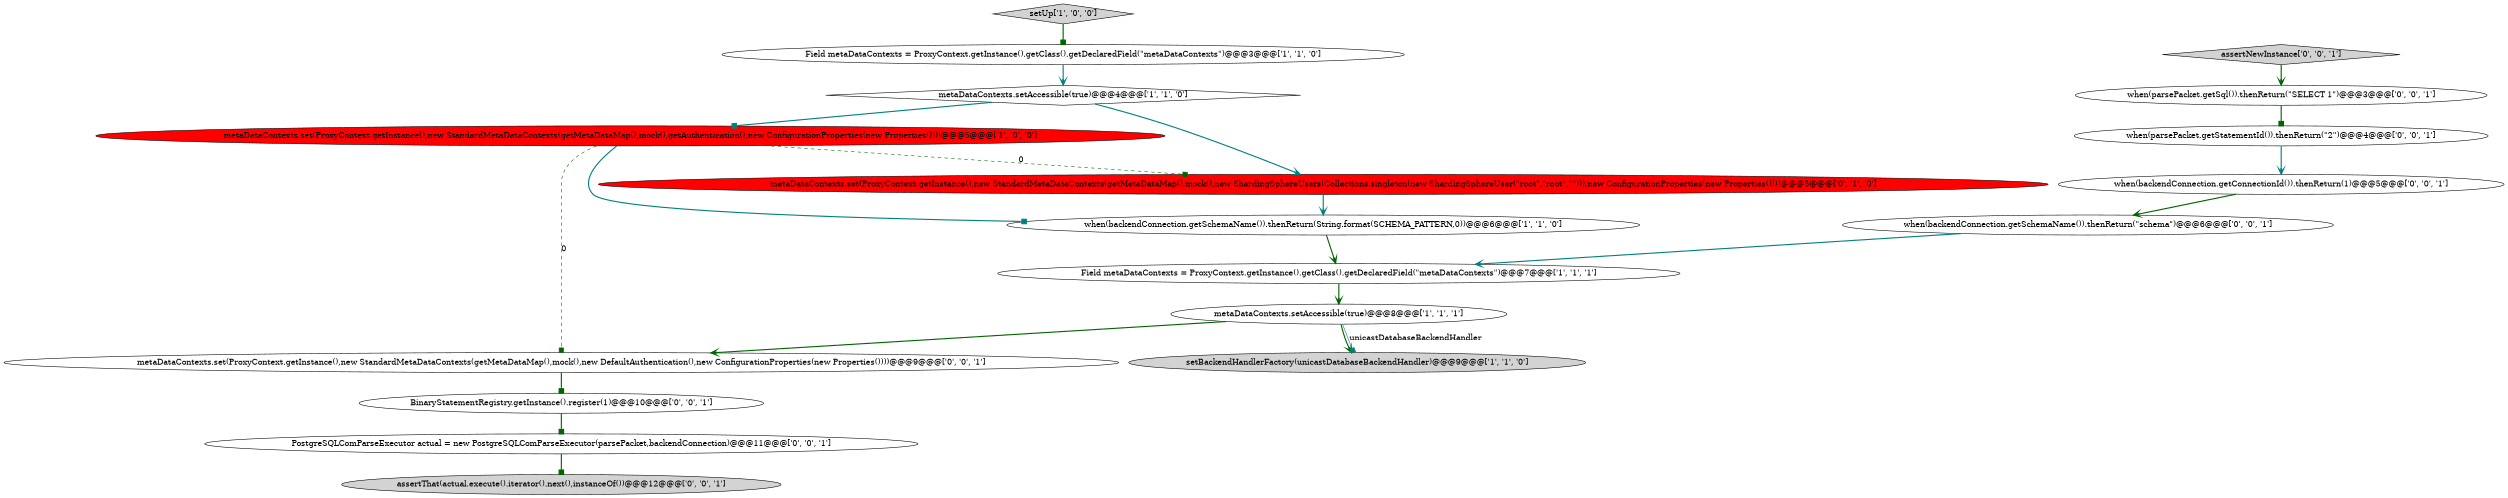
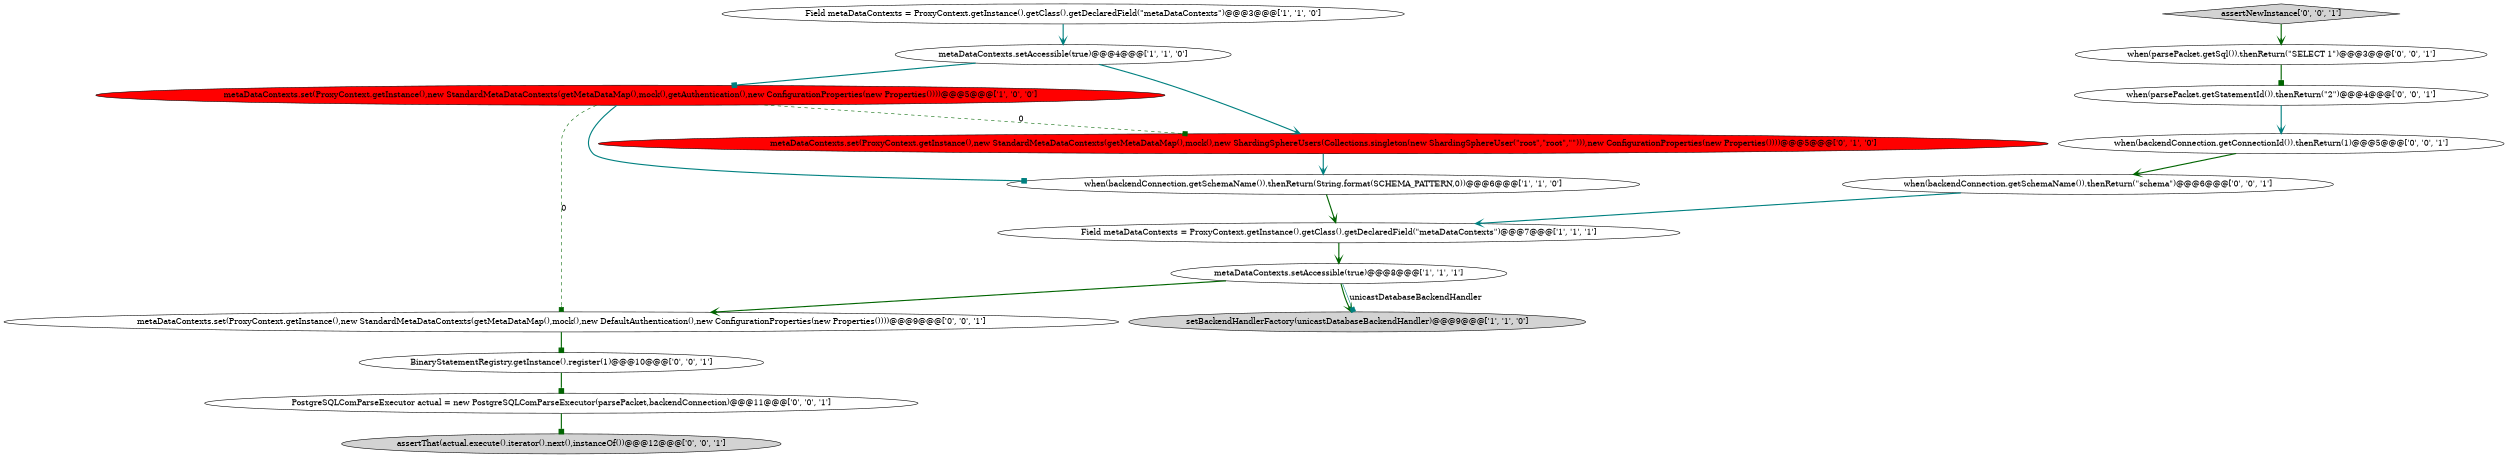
(1063, 14) -> none
(1063, 95) -> (1063, 55)
